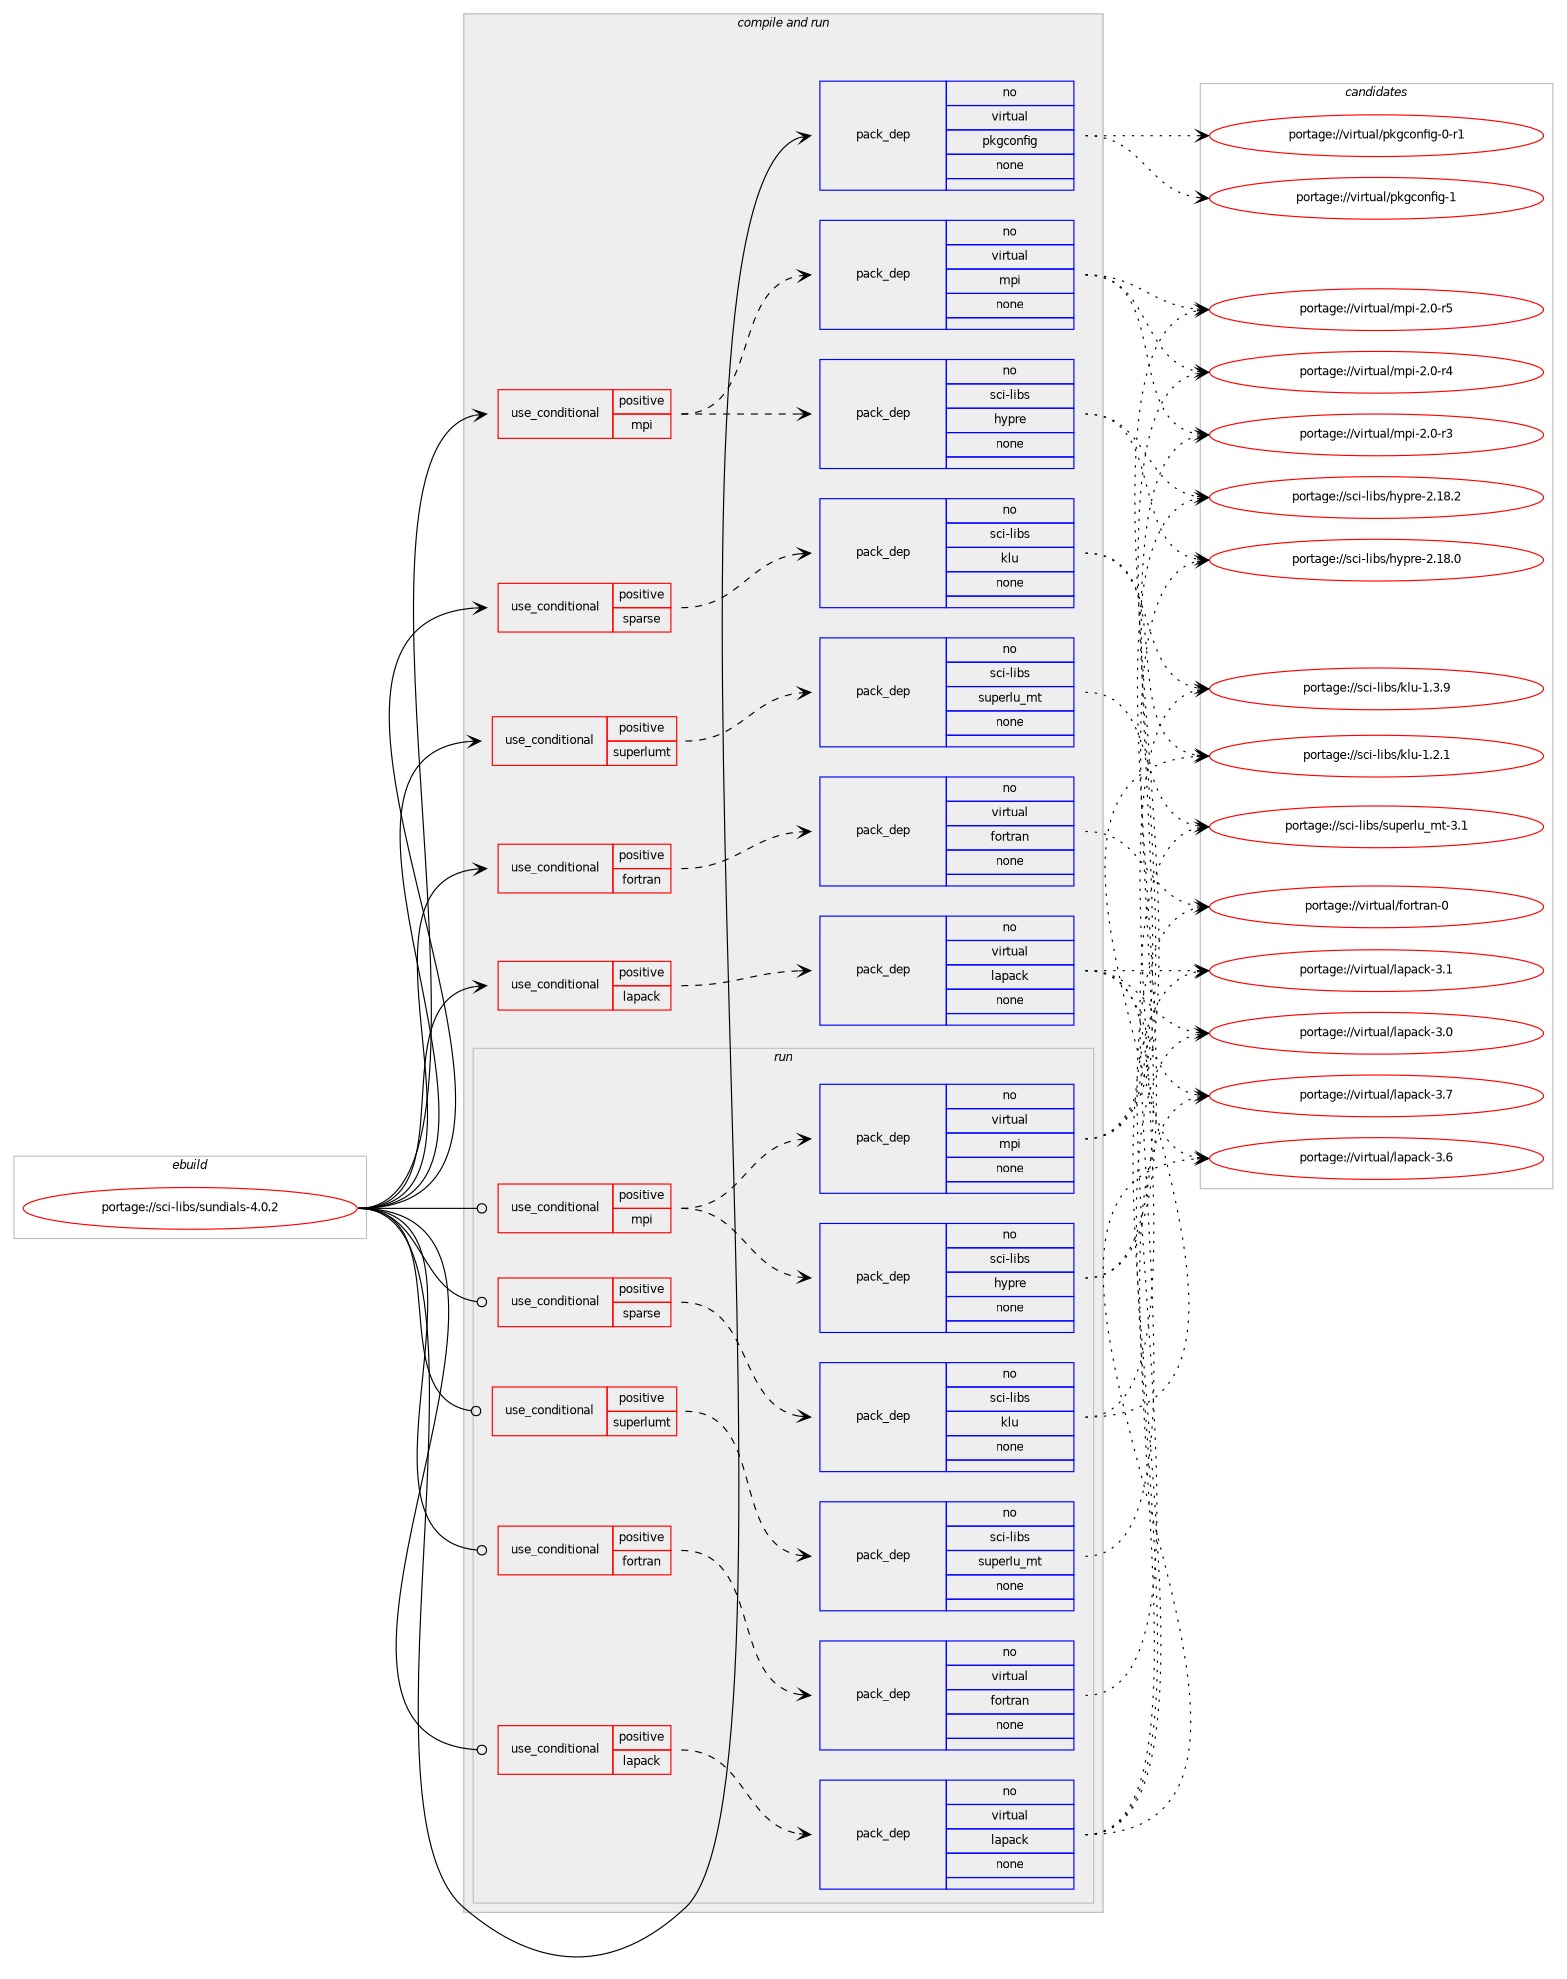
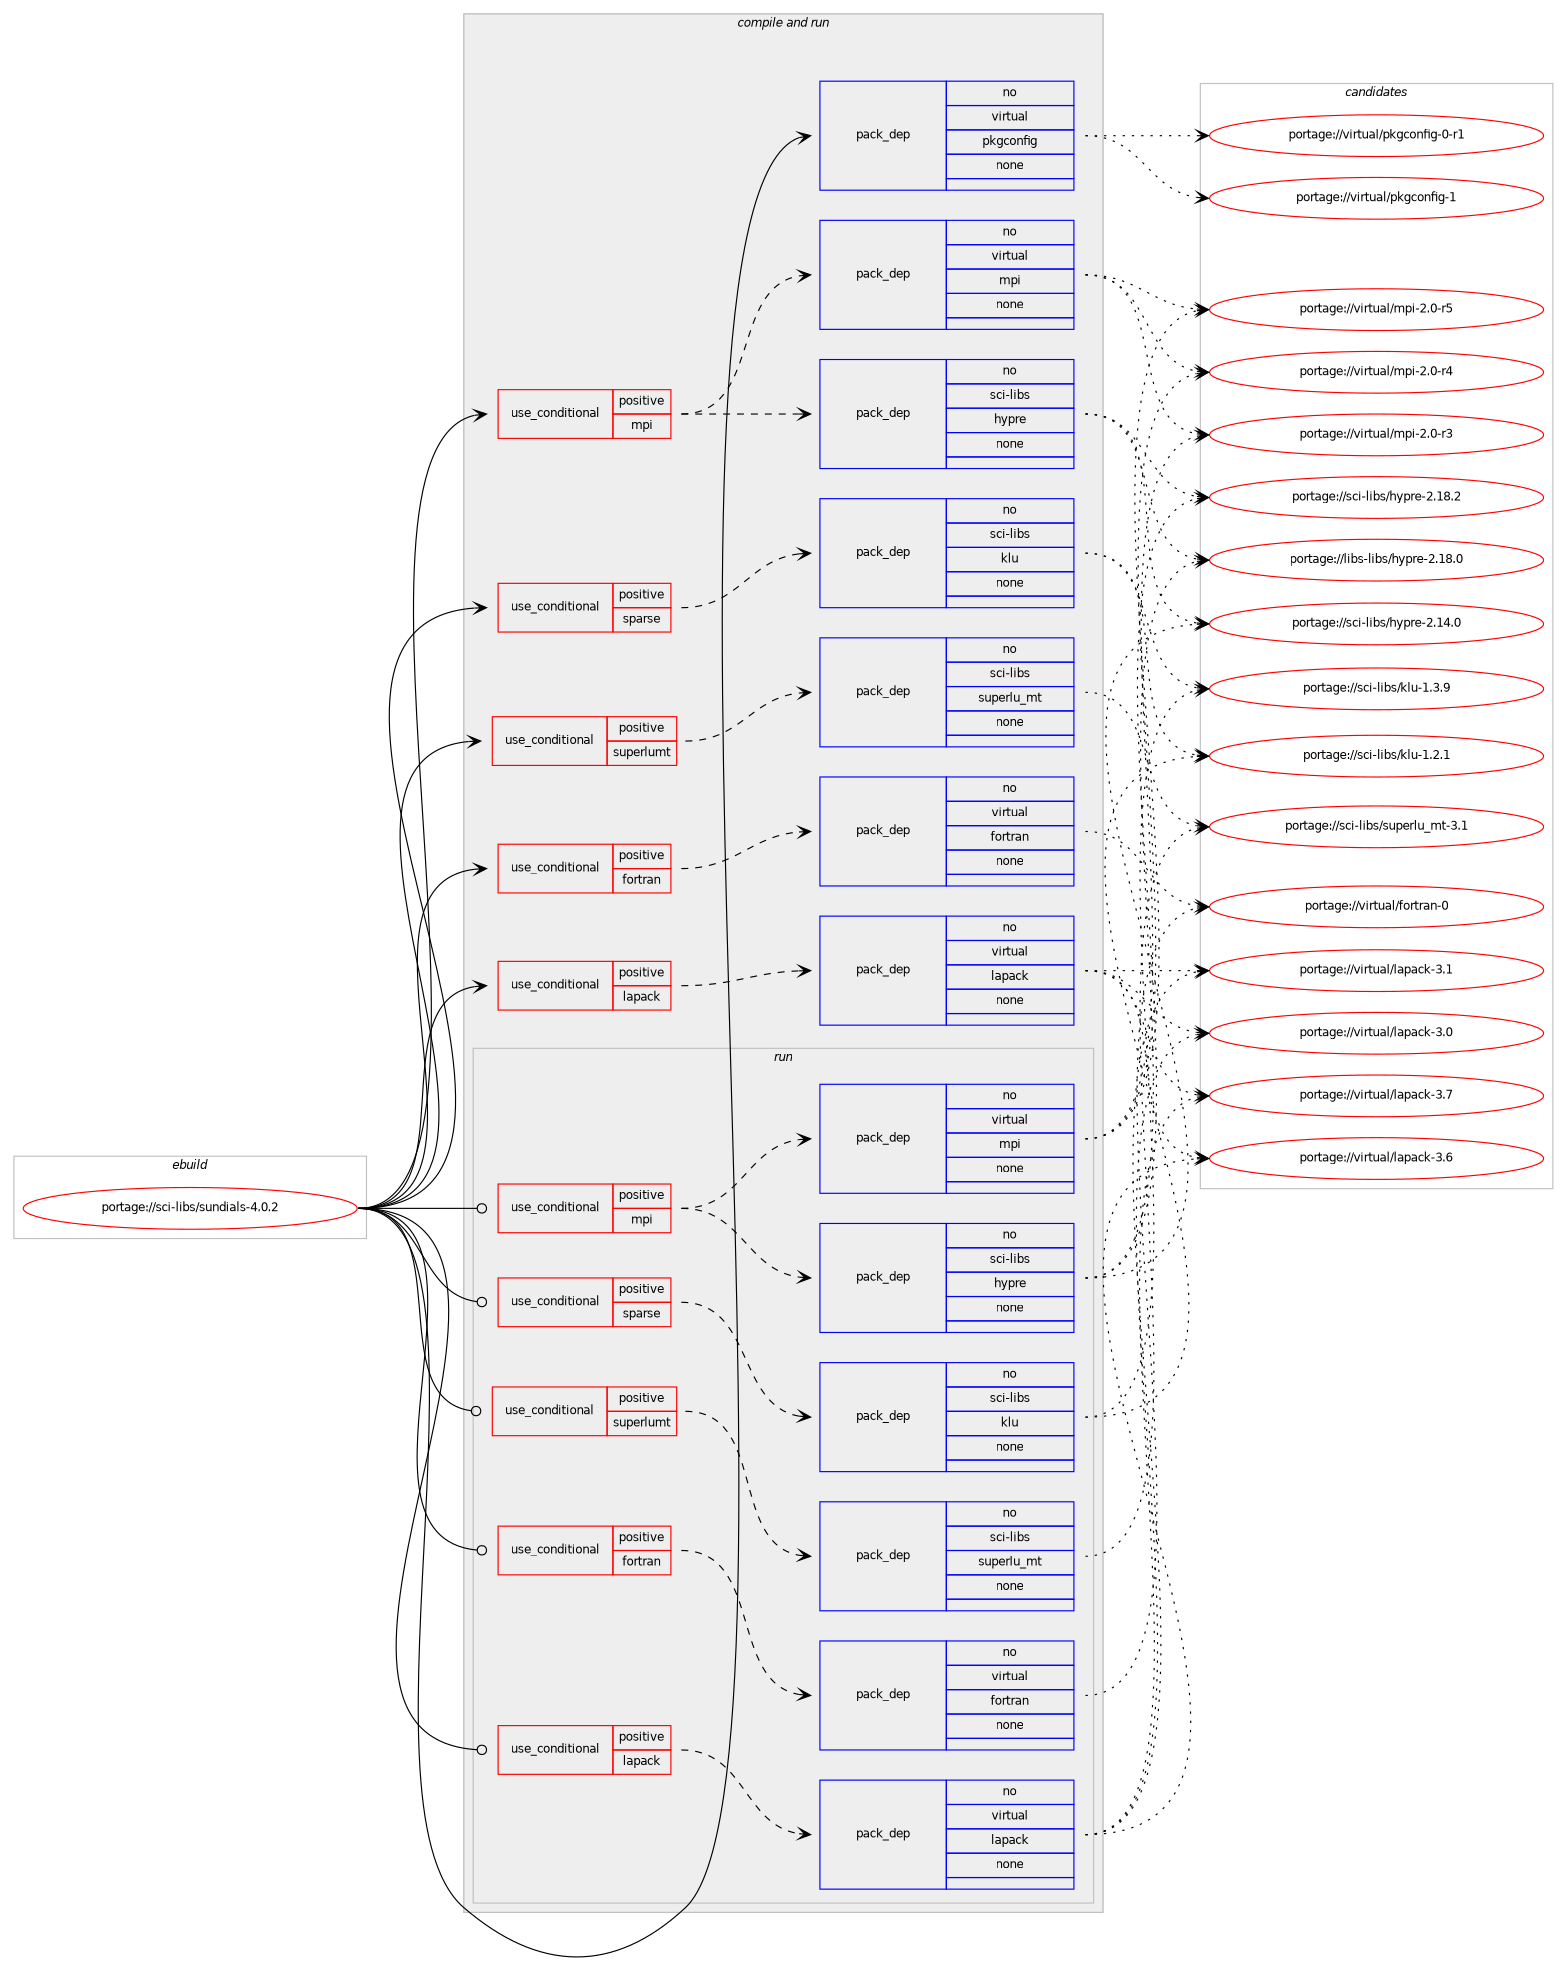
(1377, 560) -> (1377, 560)
none -> (1377, 624)
